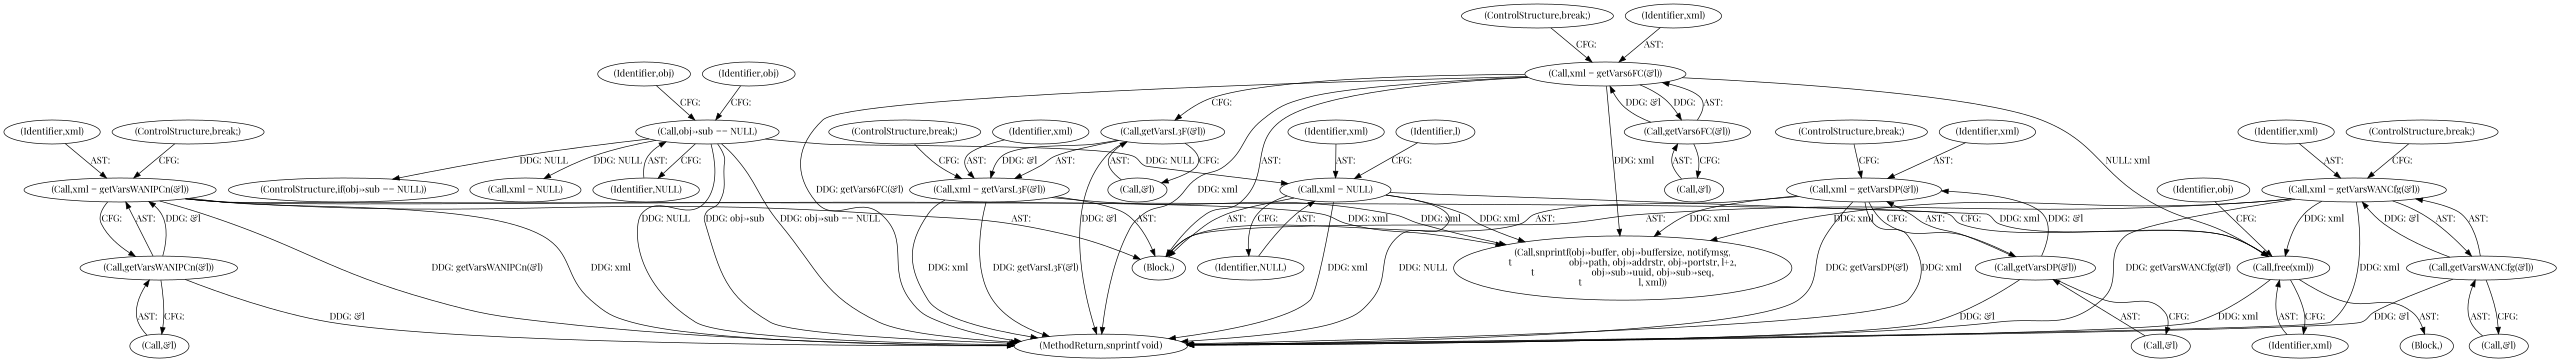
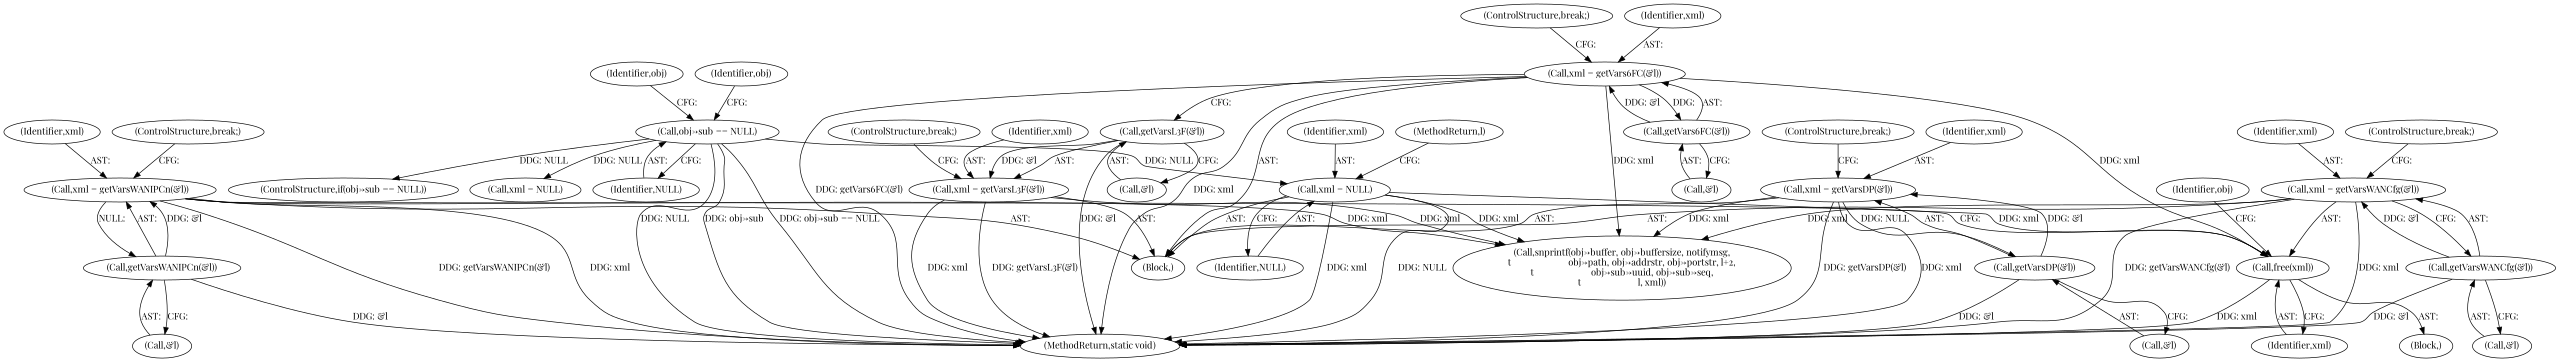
(1435, 132) -> (1449, 132)
(2128, 161) -> (2120, 161)
(113, 219) -> (113, 219)
(1898, 219) -> (1885, 219)
(2324, 219) -> (2333, 219)
(2447, 219) -> (2447, 219)
(1101, 346) -> (1100, 346)
